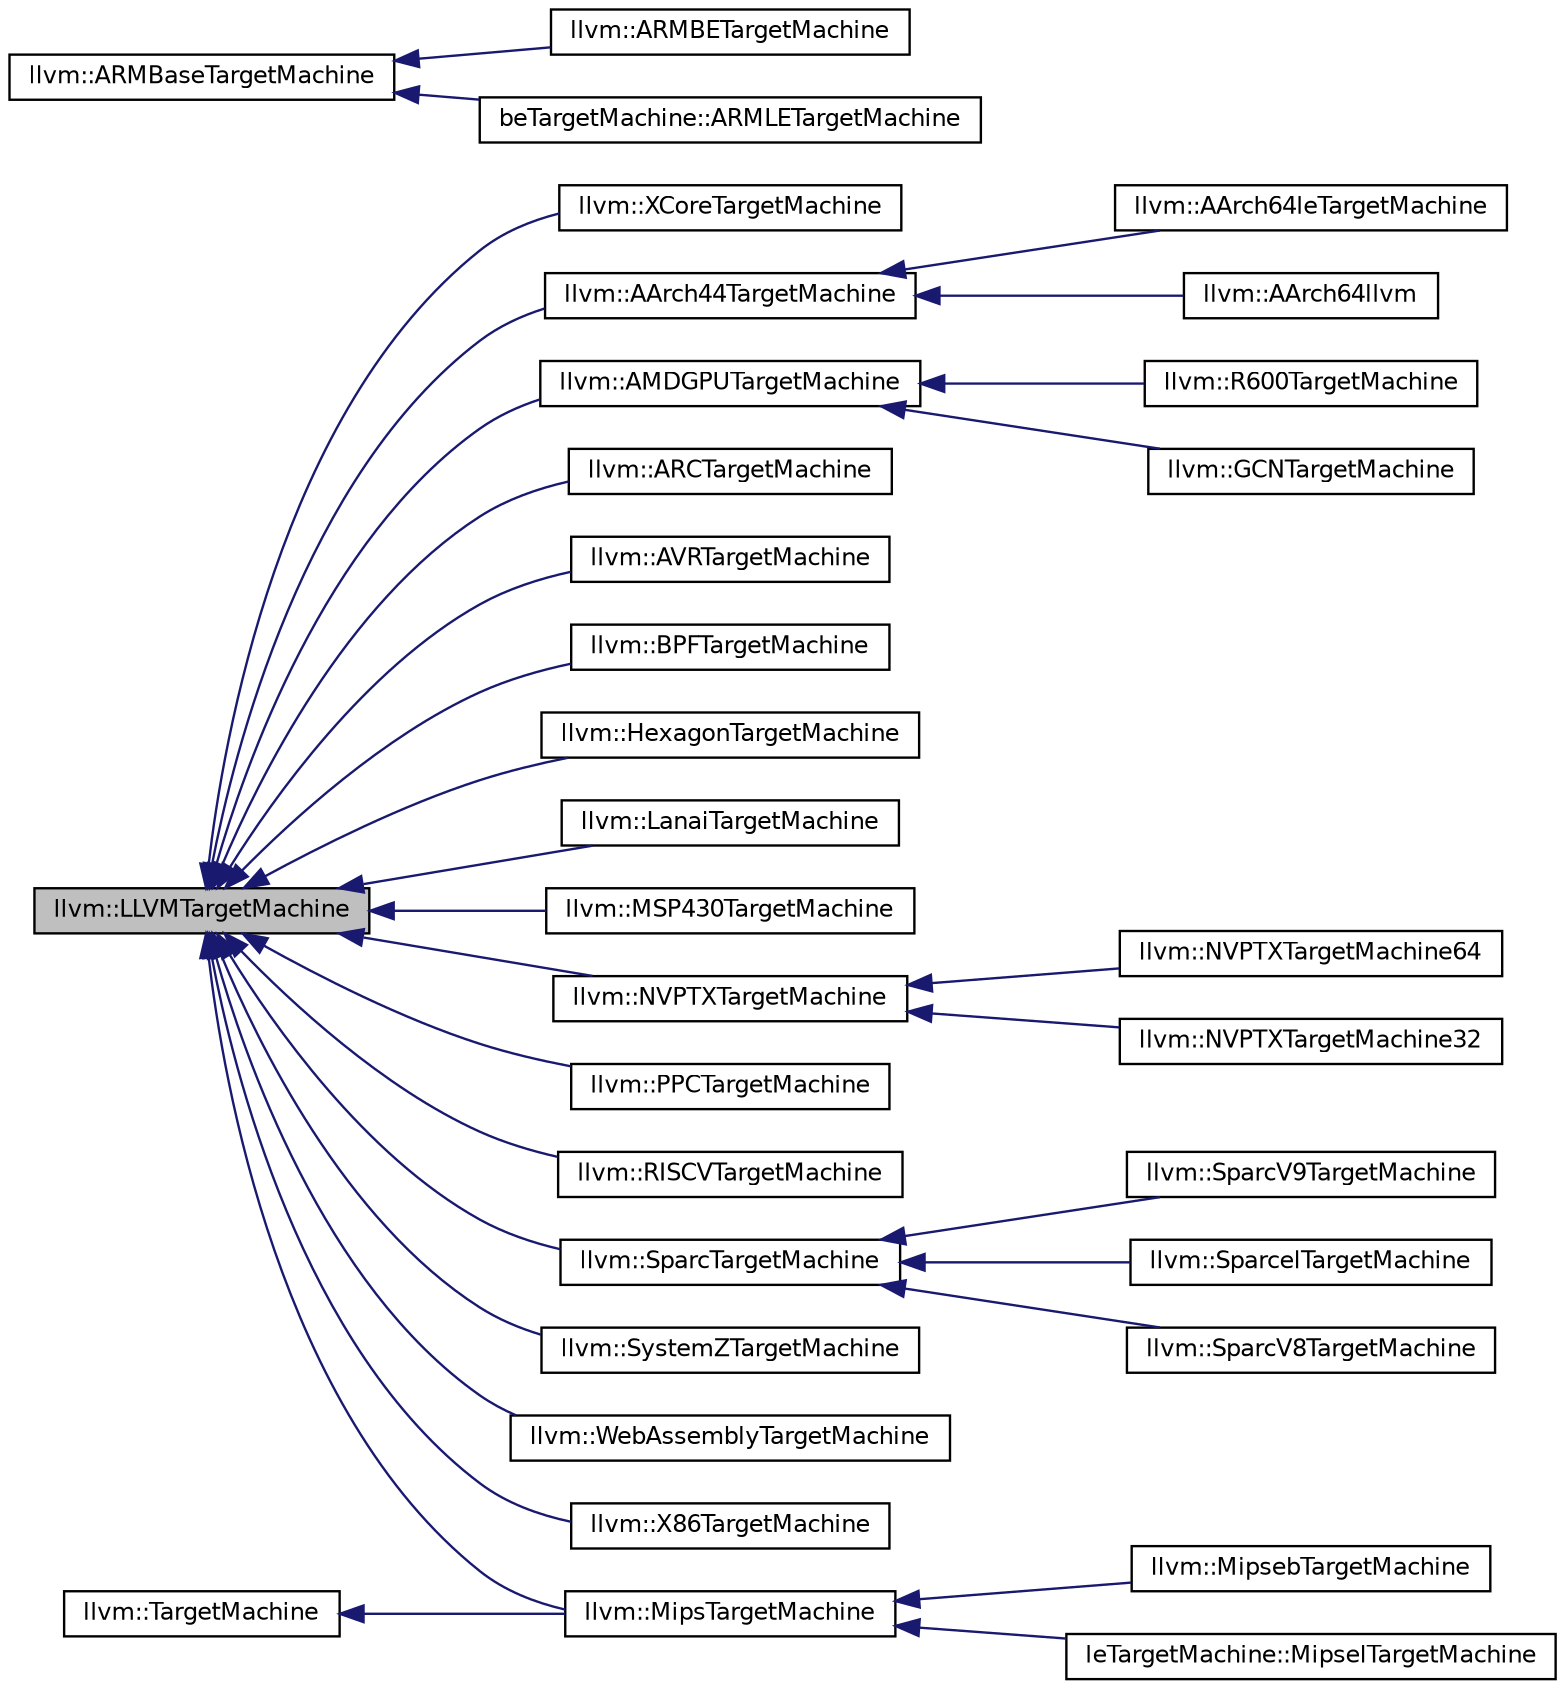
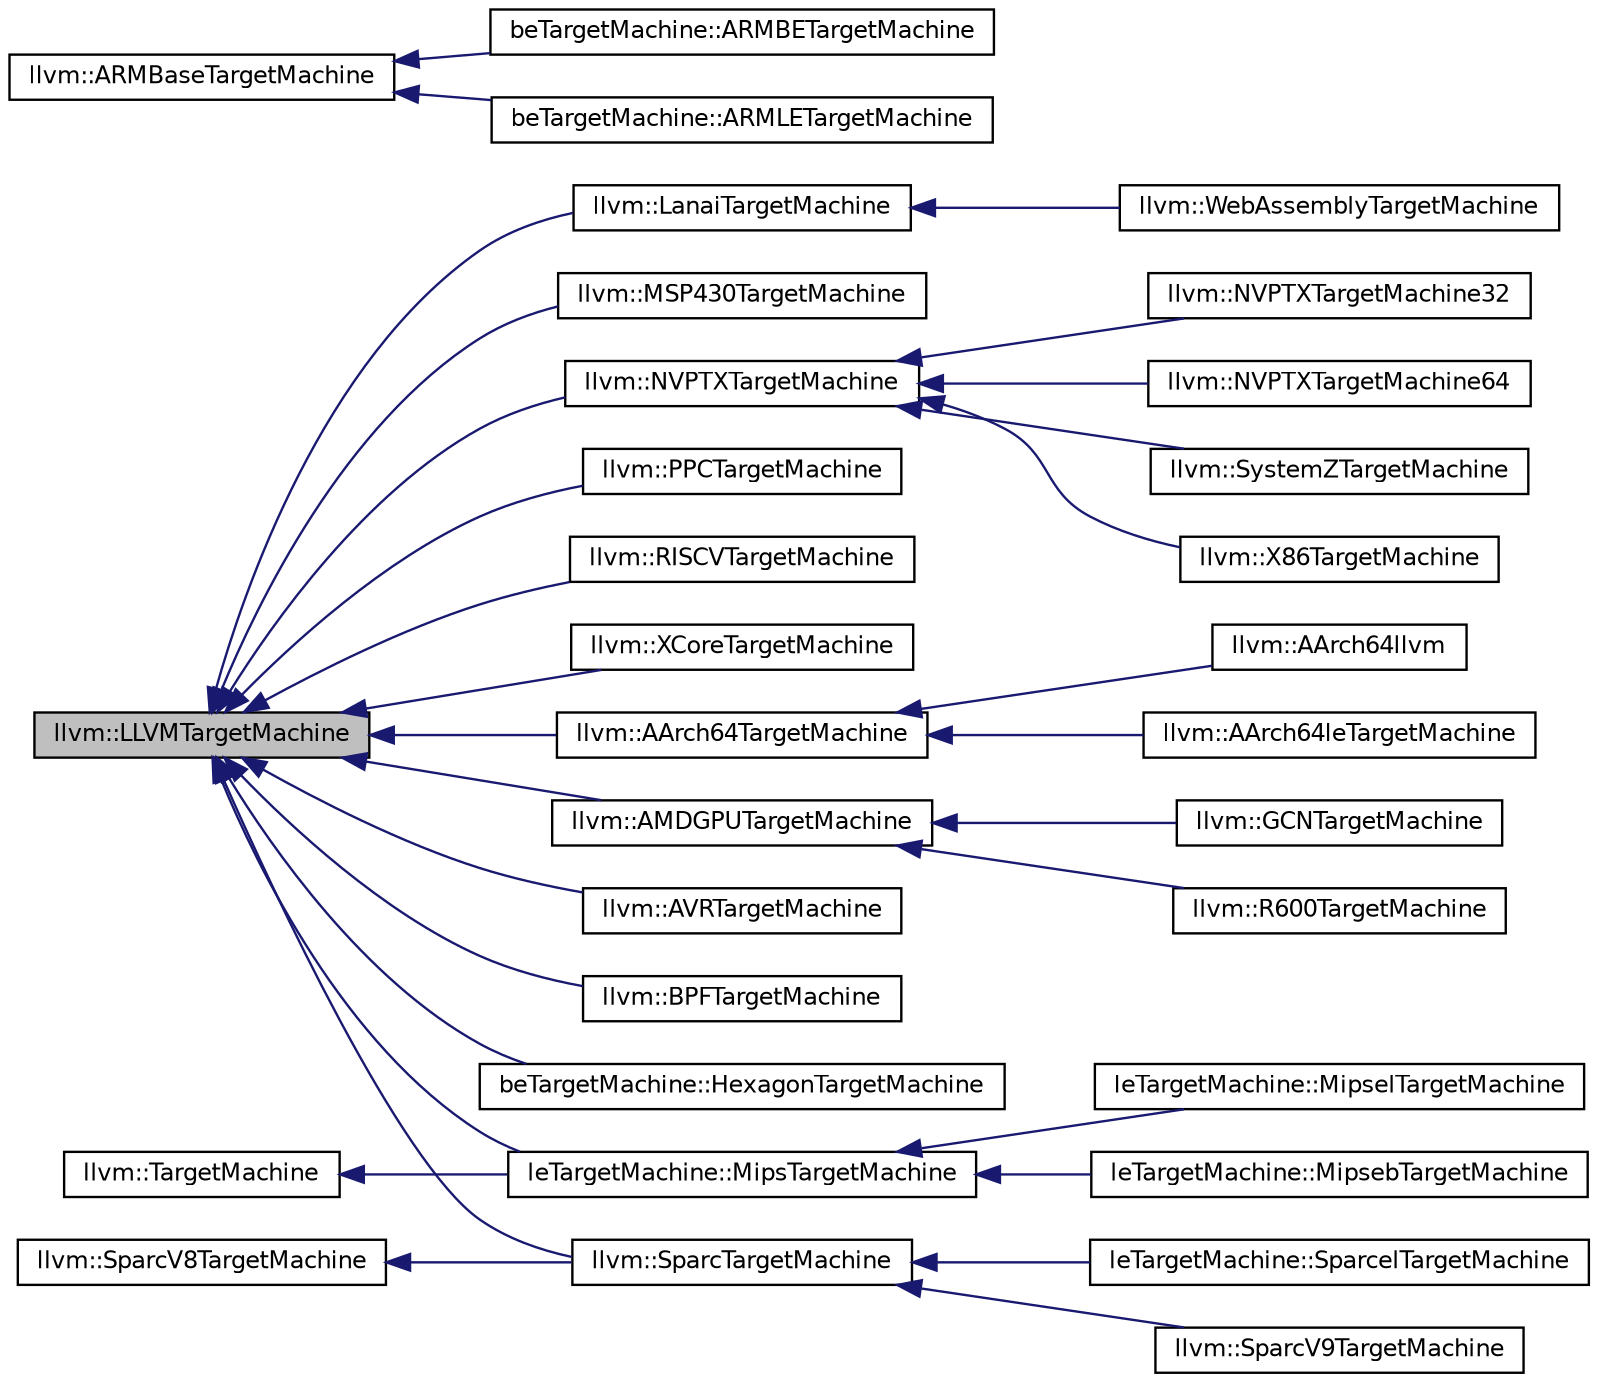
(730, 32) -> (742, 32)
(730, 296) -> (742, 735)
(730, 471) -> none
(730, 735) -> (742, 1087)
(346, 1178) -> (1053, 429)
(324, 1215) -> (1027, 208)
(1311, 1262) -> (1340, 1262)
(323, 1289) -> (1055, 485)
(1032, 1308) -> (491, 1262)
(1311, 1569) -> (1340, 1174)
(730, 1614) -> (742, 1174)
